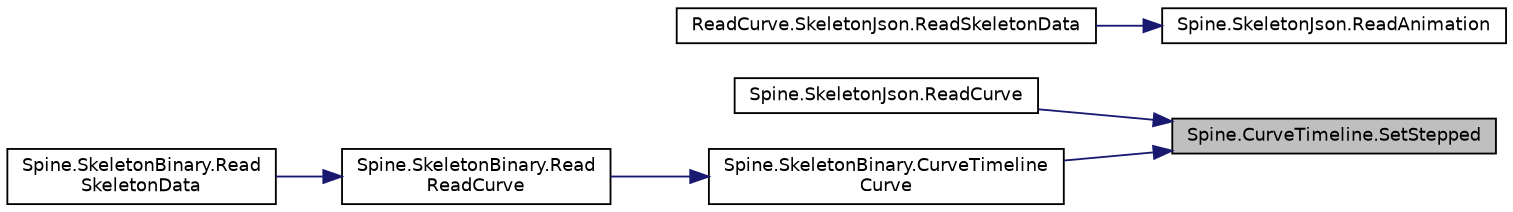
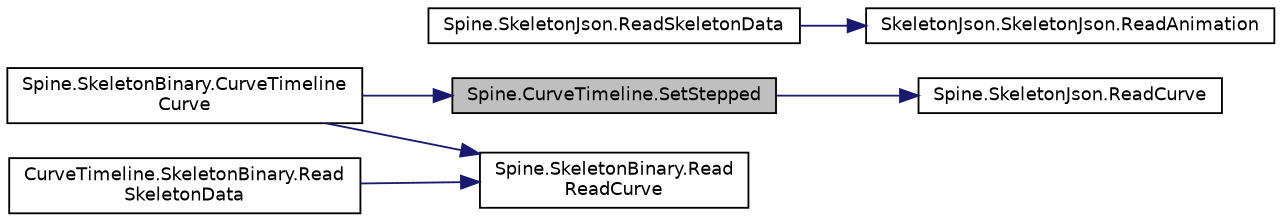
(886, 26) -> (614, 26)
(1334, 26) -> (1070, 26)
(1096, 115) -> (838, 96)
(142, 177) -> (185, 186)
(650, 177) -> (393, 137)
